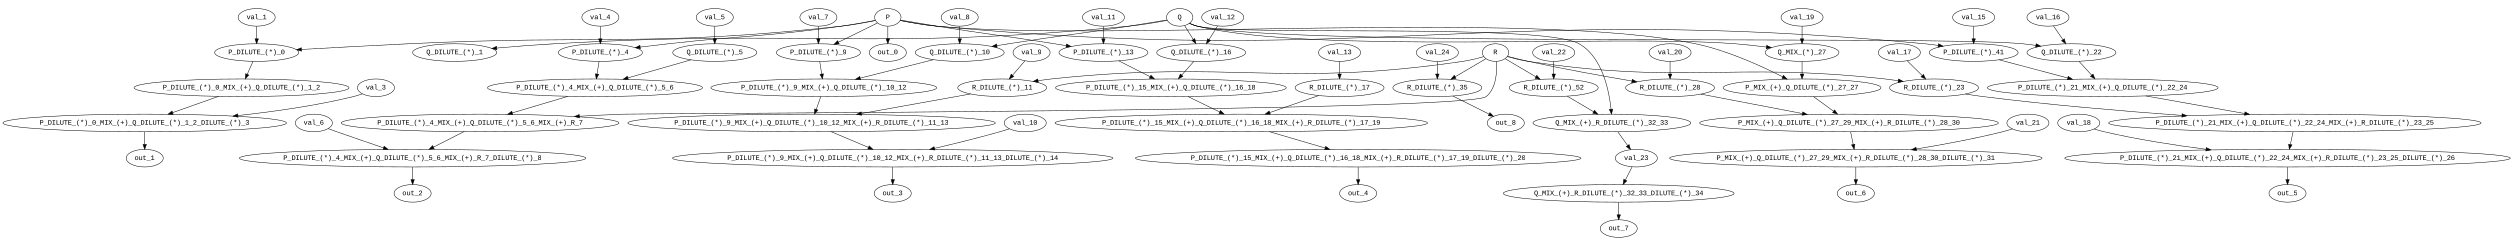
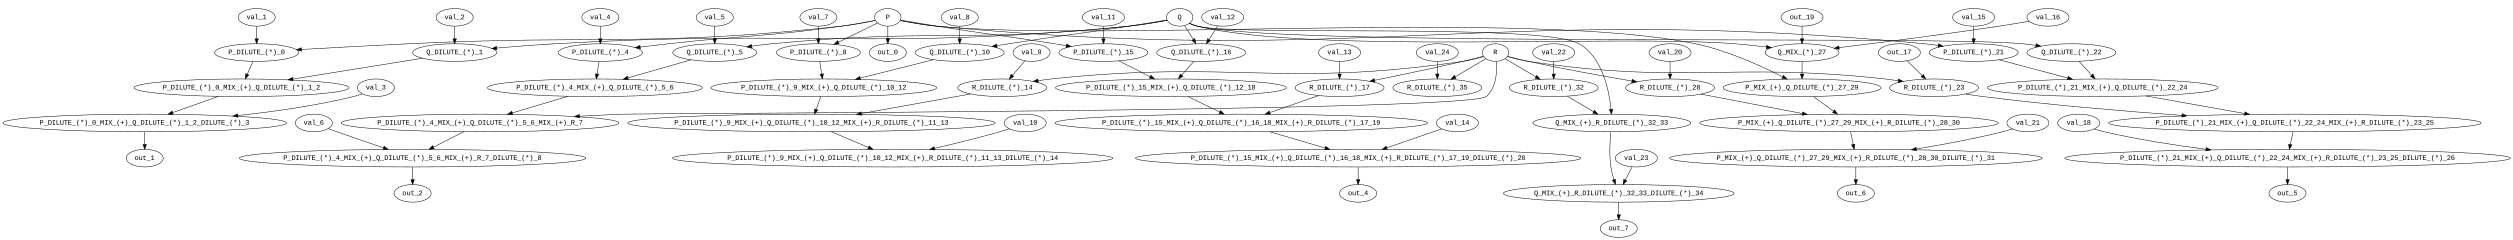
none -> (455, 17)
(1802, 17) -> (1802, 17)
(2058, 33) -> (1934, 35)
none -> (960, 35)
(818, 53) -> (818, 53)
(1103, 53) -> (1103, 53)
(1899, 53) -> (1899, 53)
(1974, 53) -> (1974, 53)
none -> (358, 69)
none -> (1429, 69)
(1002, 88) -> (1002, 88)
(1171, 88) -> (1171, 88)
(1554, 88) -> (1554, 88)
(1802, 88) -> (1802, 88)
none -> (1457, 123)
(1506, 123) -> none
(1623, 139) -> (1610, 156)
(893, 193) -> none
